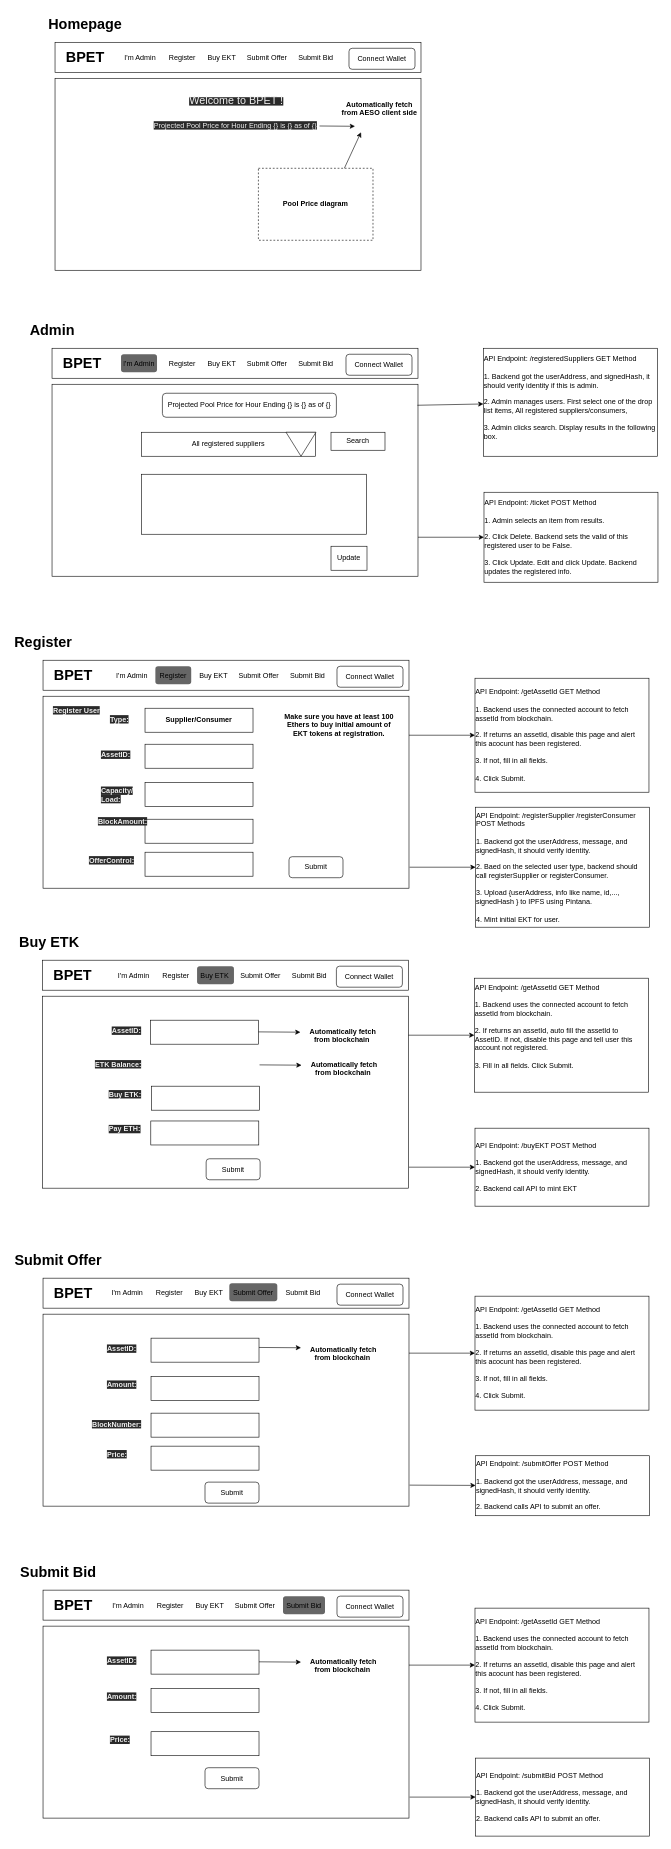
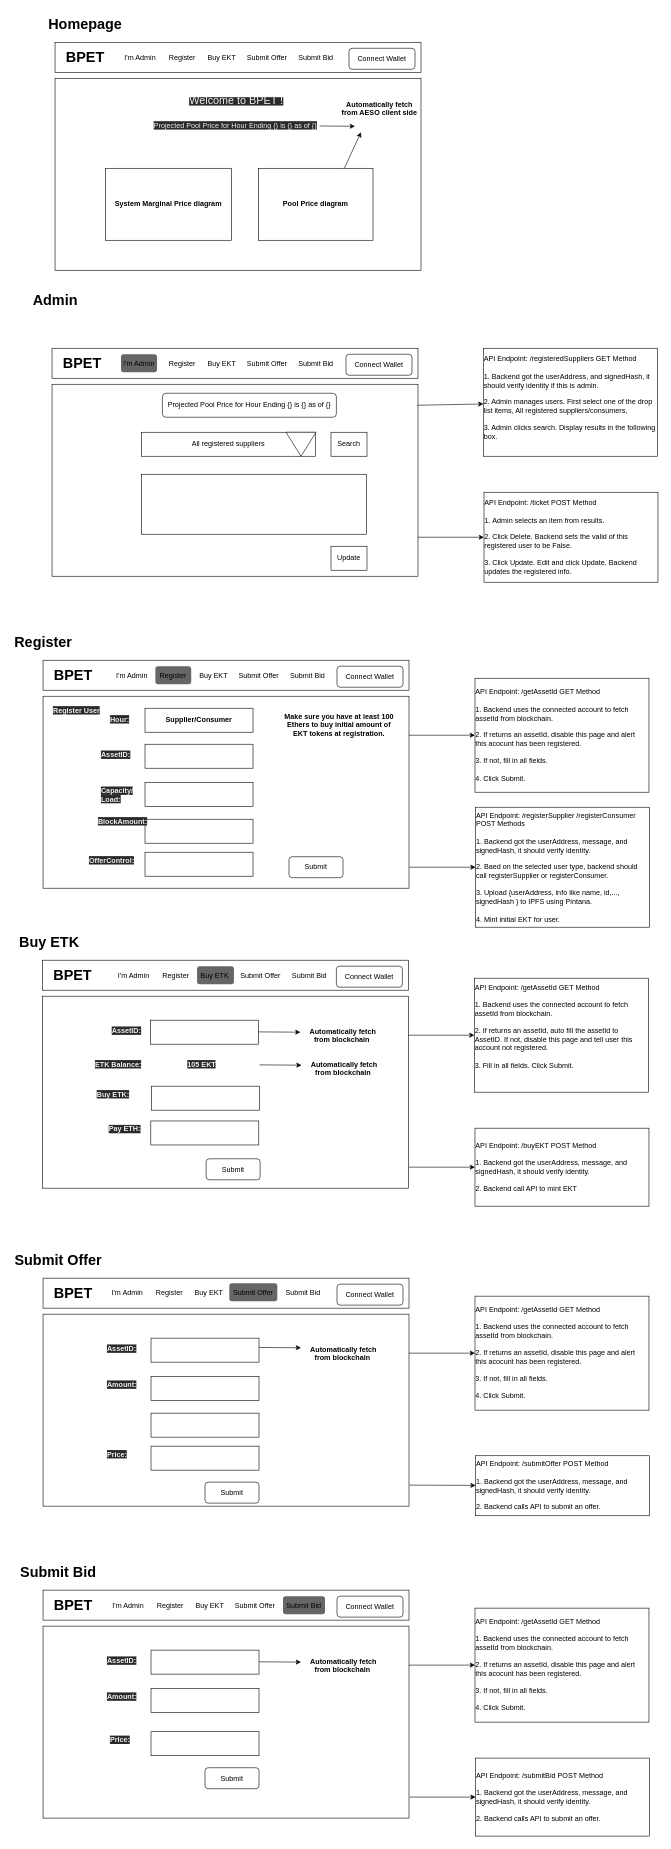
none -> (168, 204)
(316, 204) -> (316, 204)
(52, 330) -> (55, 300)
(358, 441) -> (349, 444)
(119, 720) -> (119, 720)
none -> (207, 1065)
(129, 1095) -> (117, 1095)
(112, 1425) -> none
